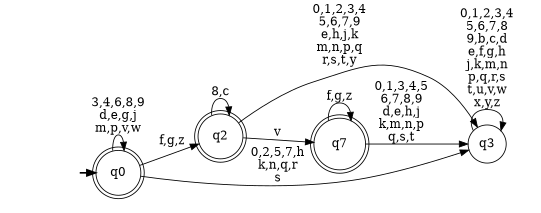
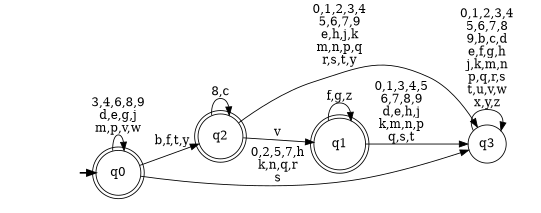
(172, 141) -> (172, 141)
(340, 144) -> (340, 144)
